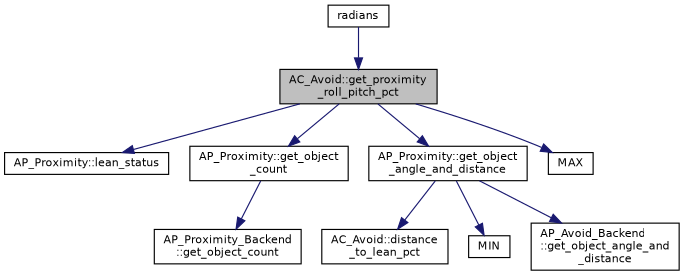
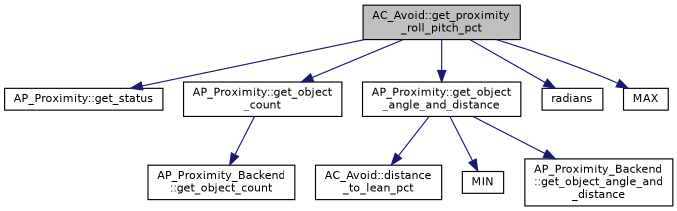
(359, 42) -> (508, 61)
(87, 163) -> (84, 99)
(605, 247) -> (599, 182)
